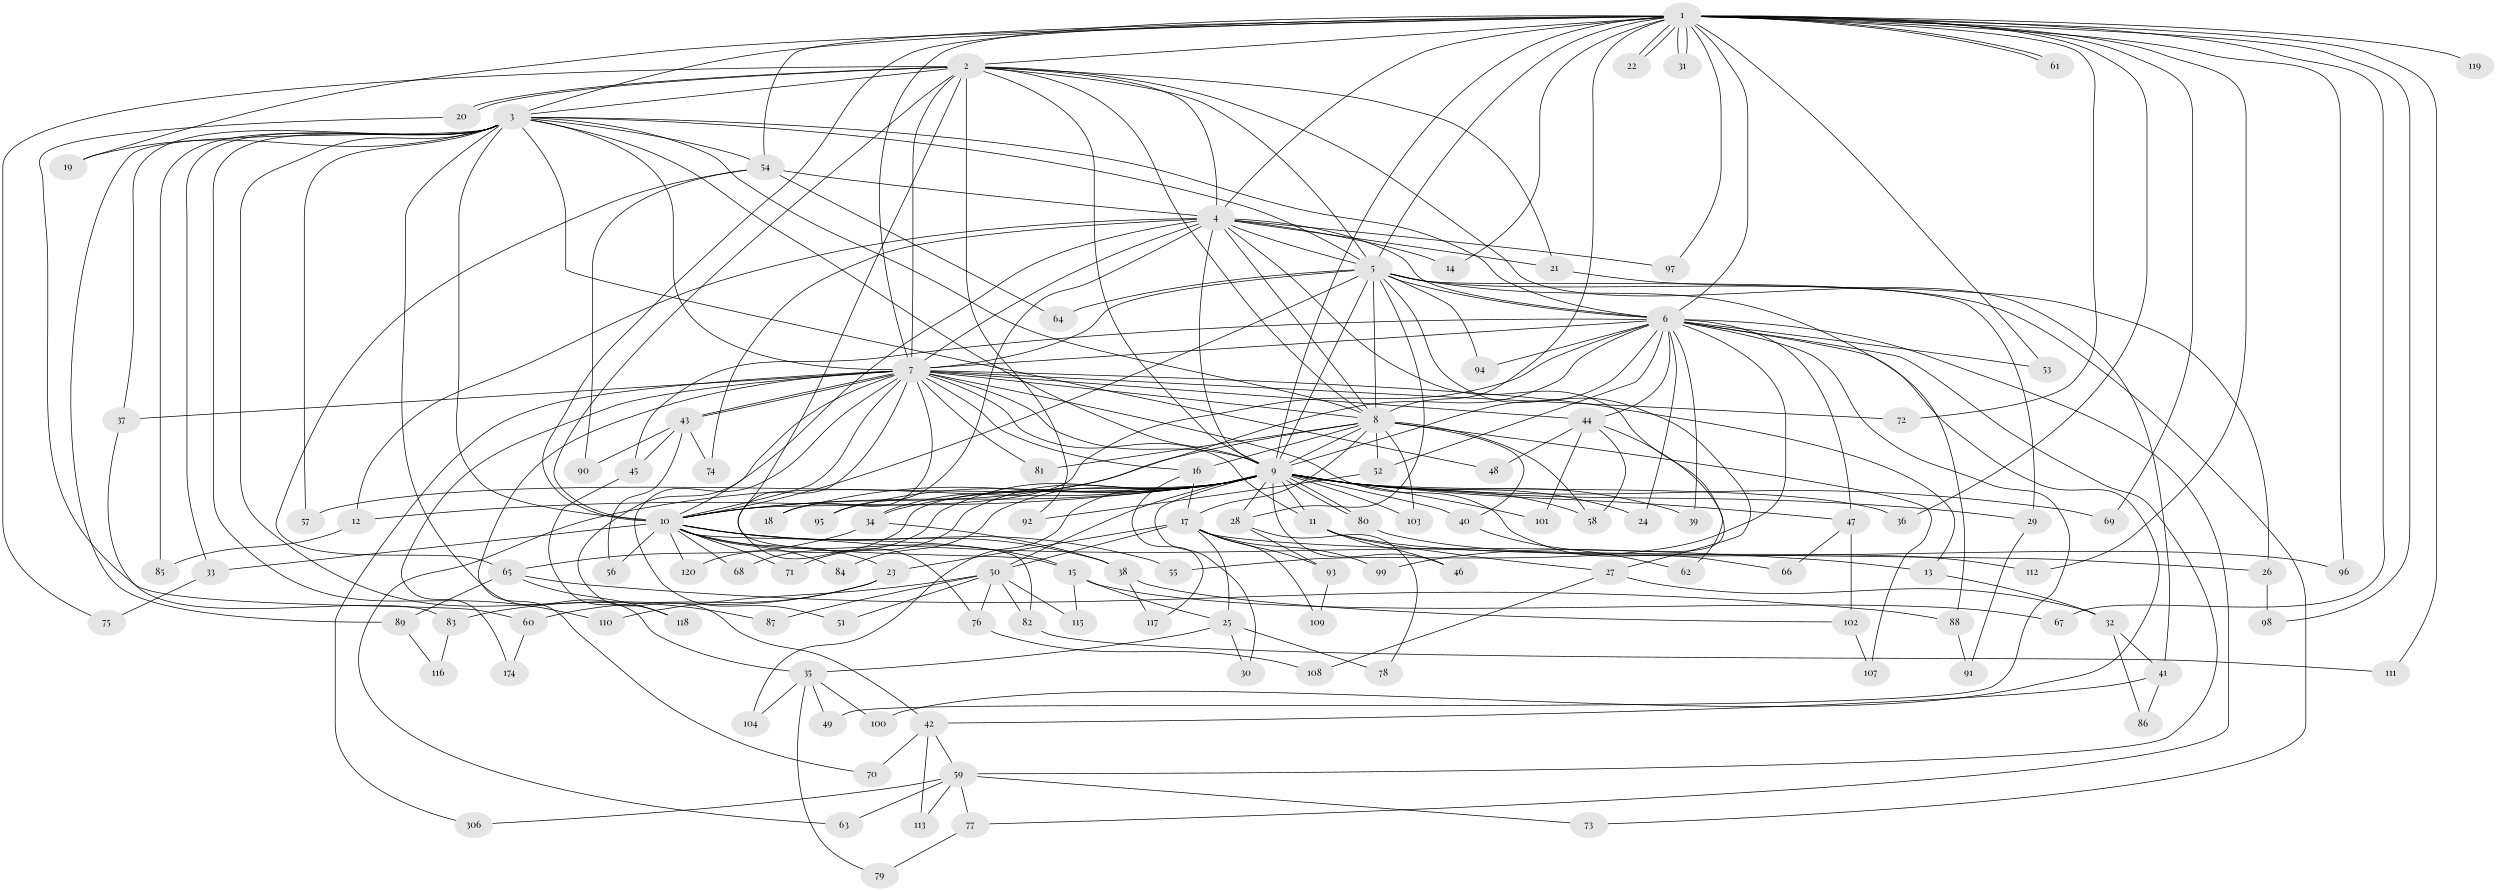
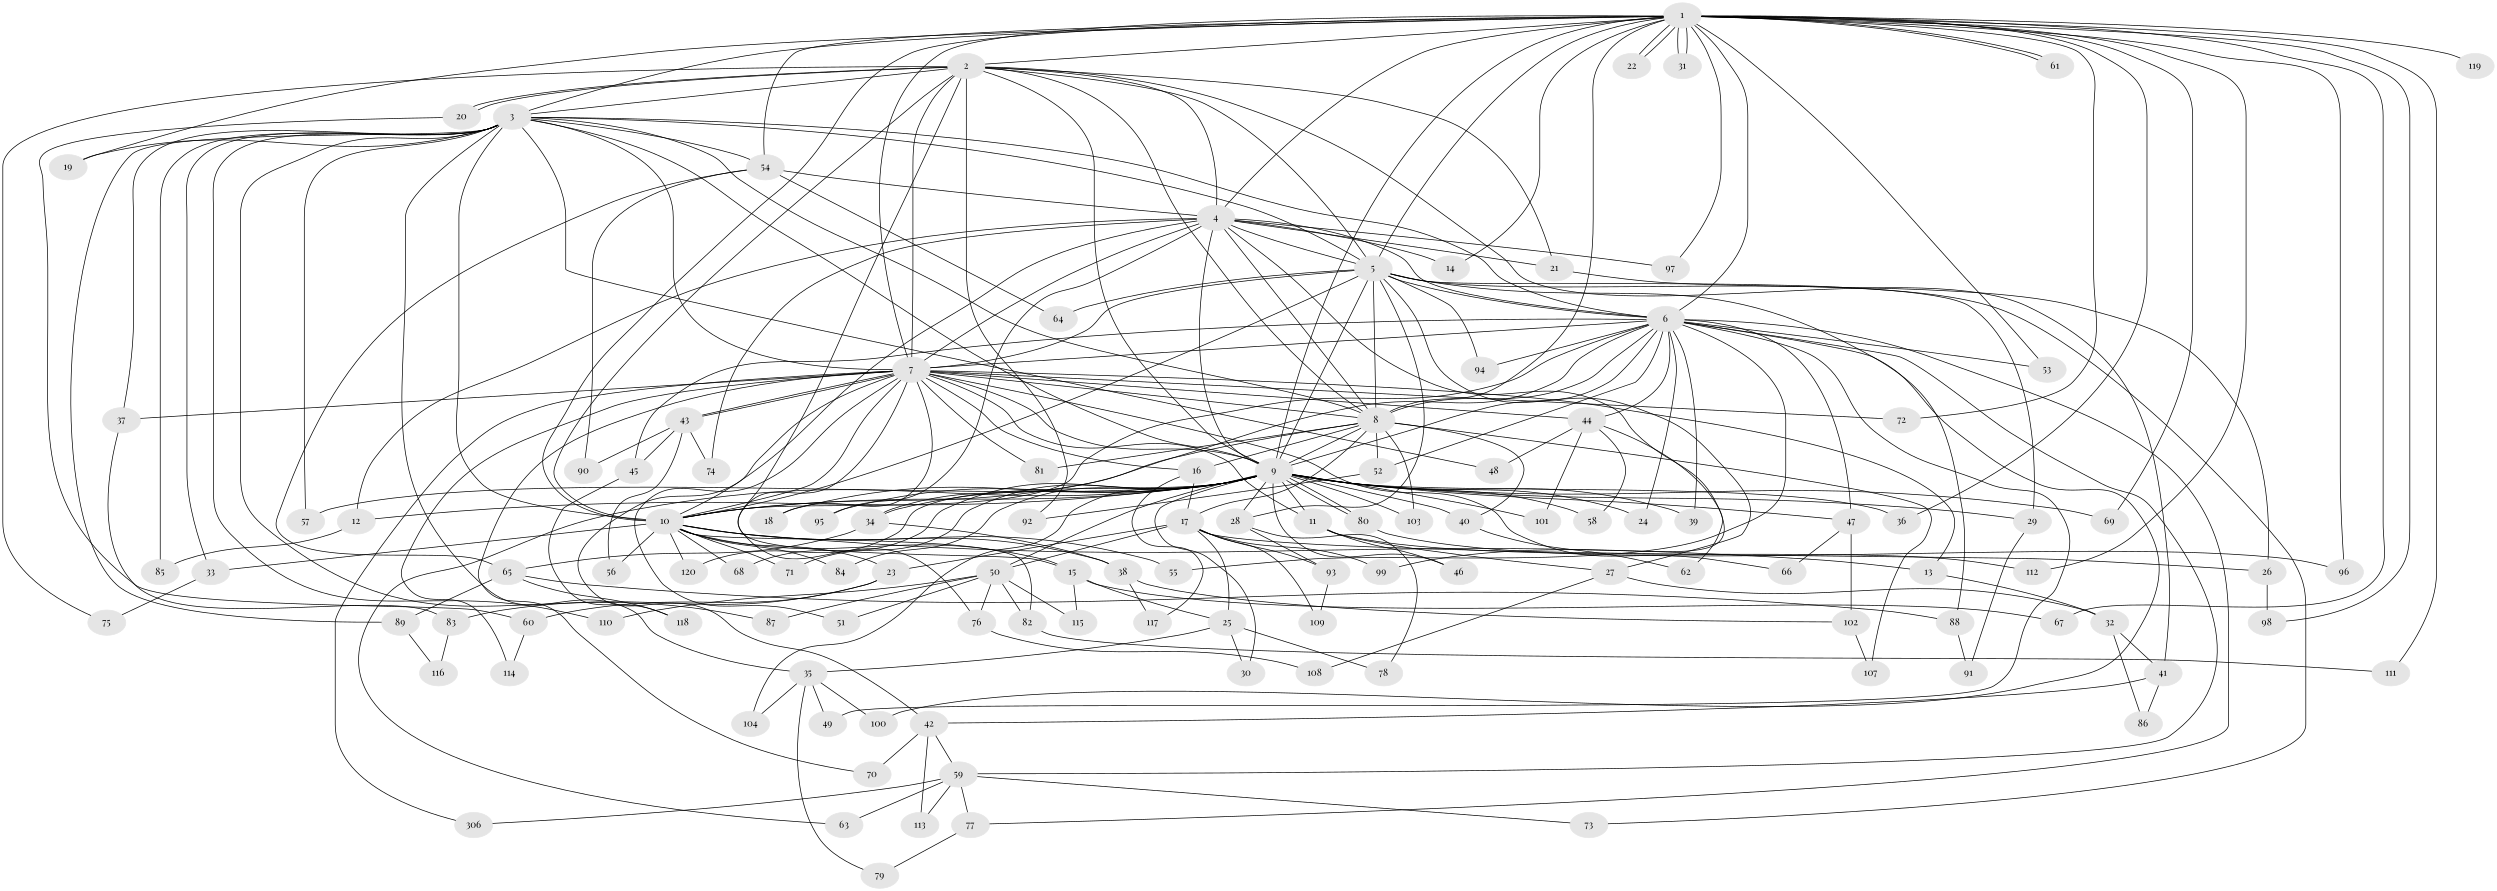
(1530, 458) -> (1566, 388)
(510, 673) -> (510, 673)
